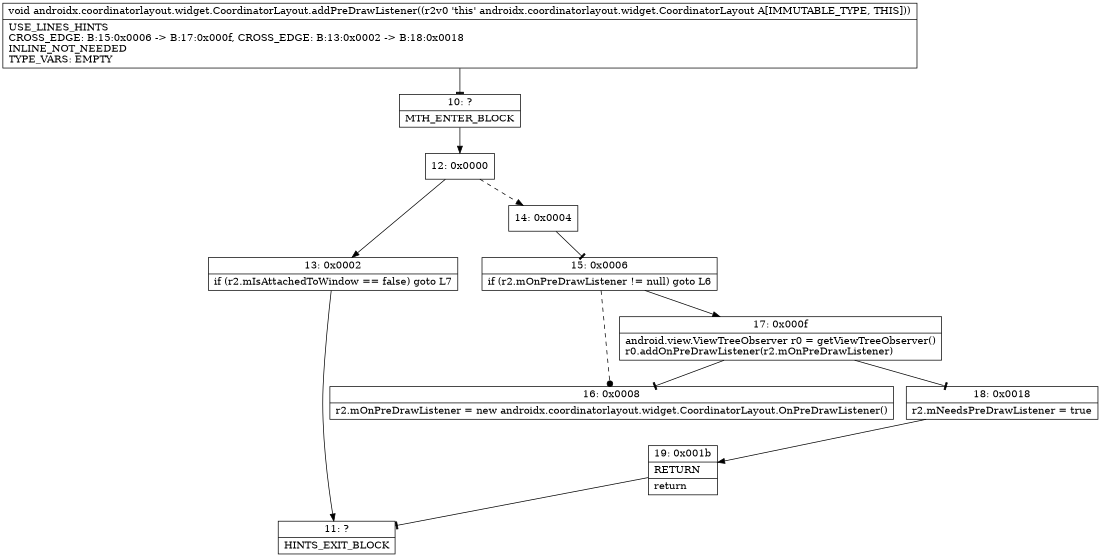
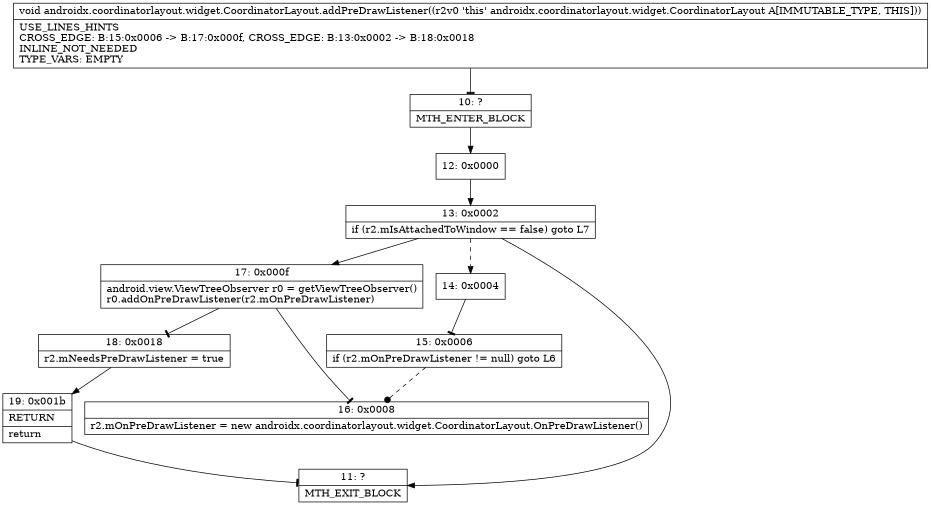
(498, 190) -> (471, 252)
(679, 302) -> (379, 250)
(337, 545) -> (353, 493)
